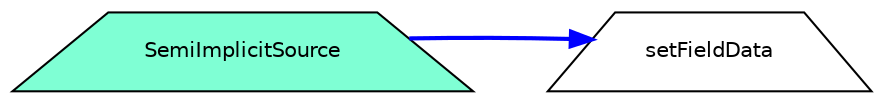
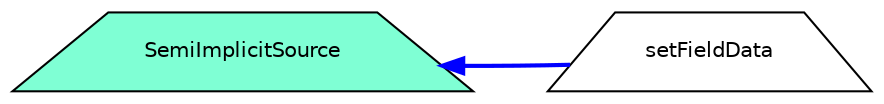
(490, 38) -> (517, 66)
